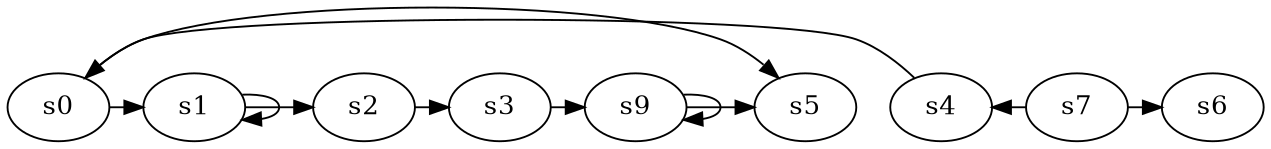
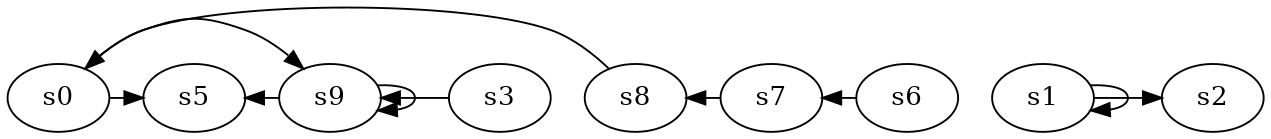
(117, 107) -> (234, 26)
(422, 107) -> none
(941, 107) -> (636, 98)
(1135, 107) -> (849, 98)
